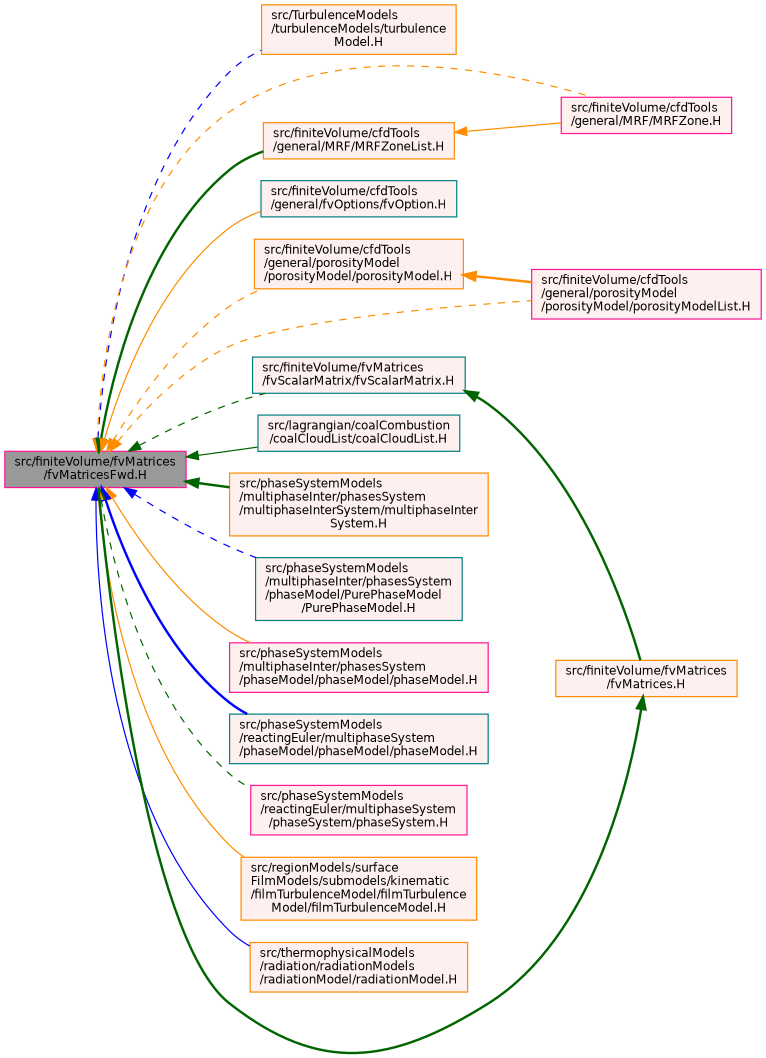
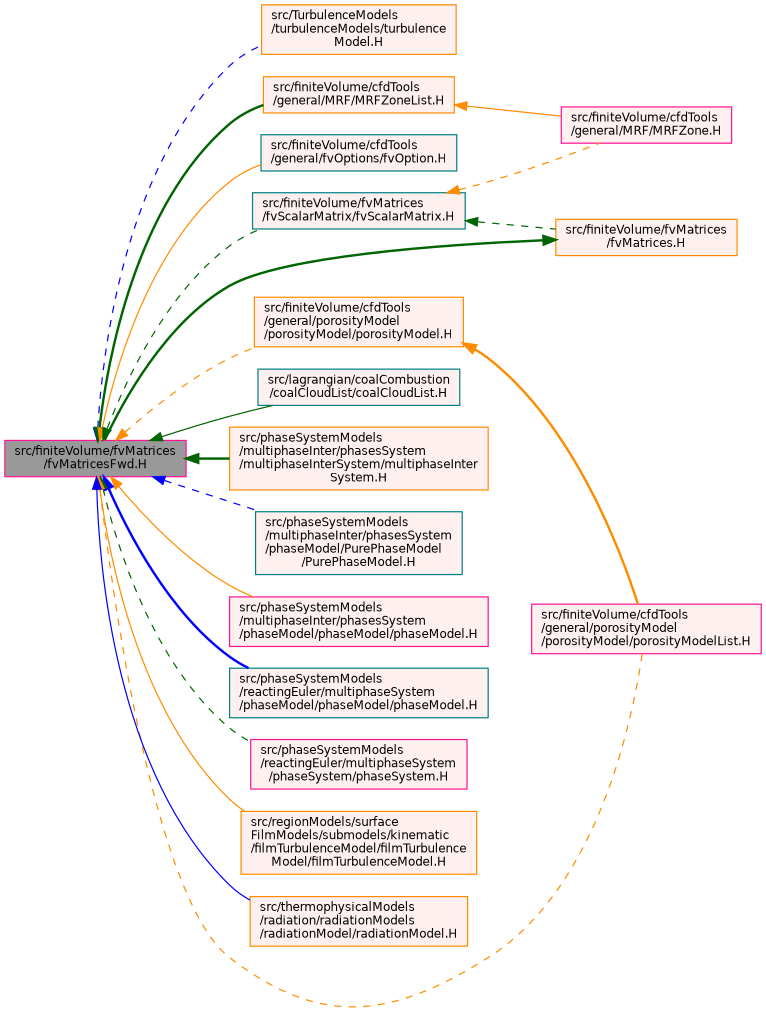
(234, 109) -> (530, 169)
(580, 514) -> (517, 225)
